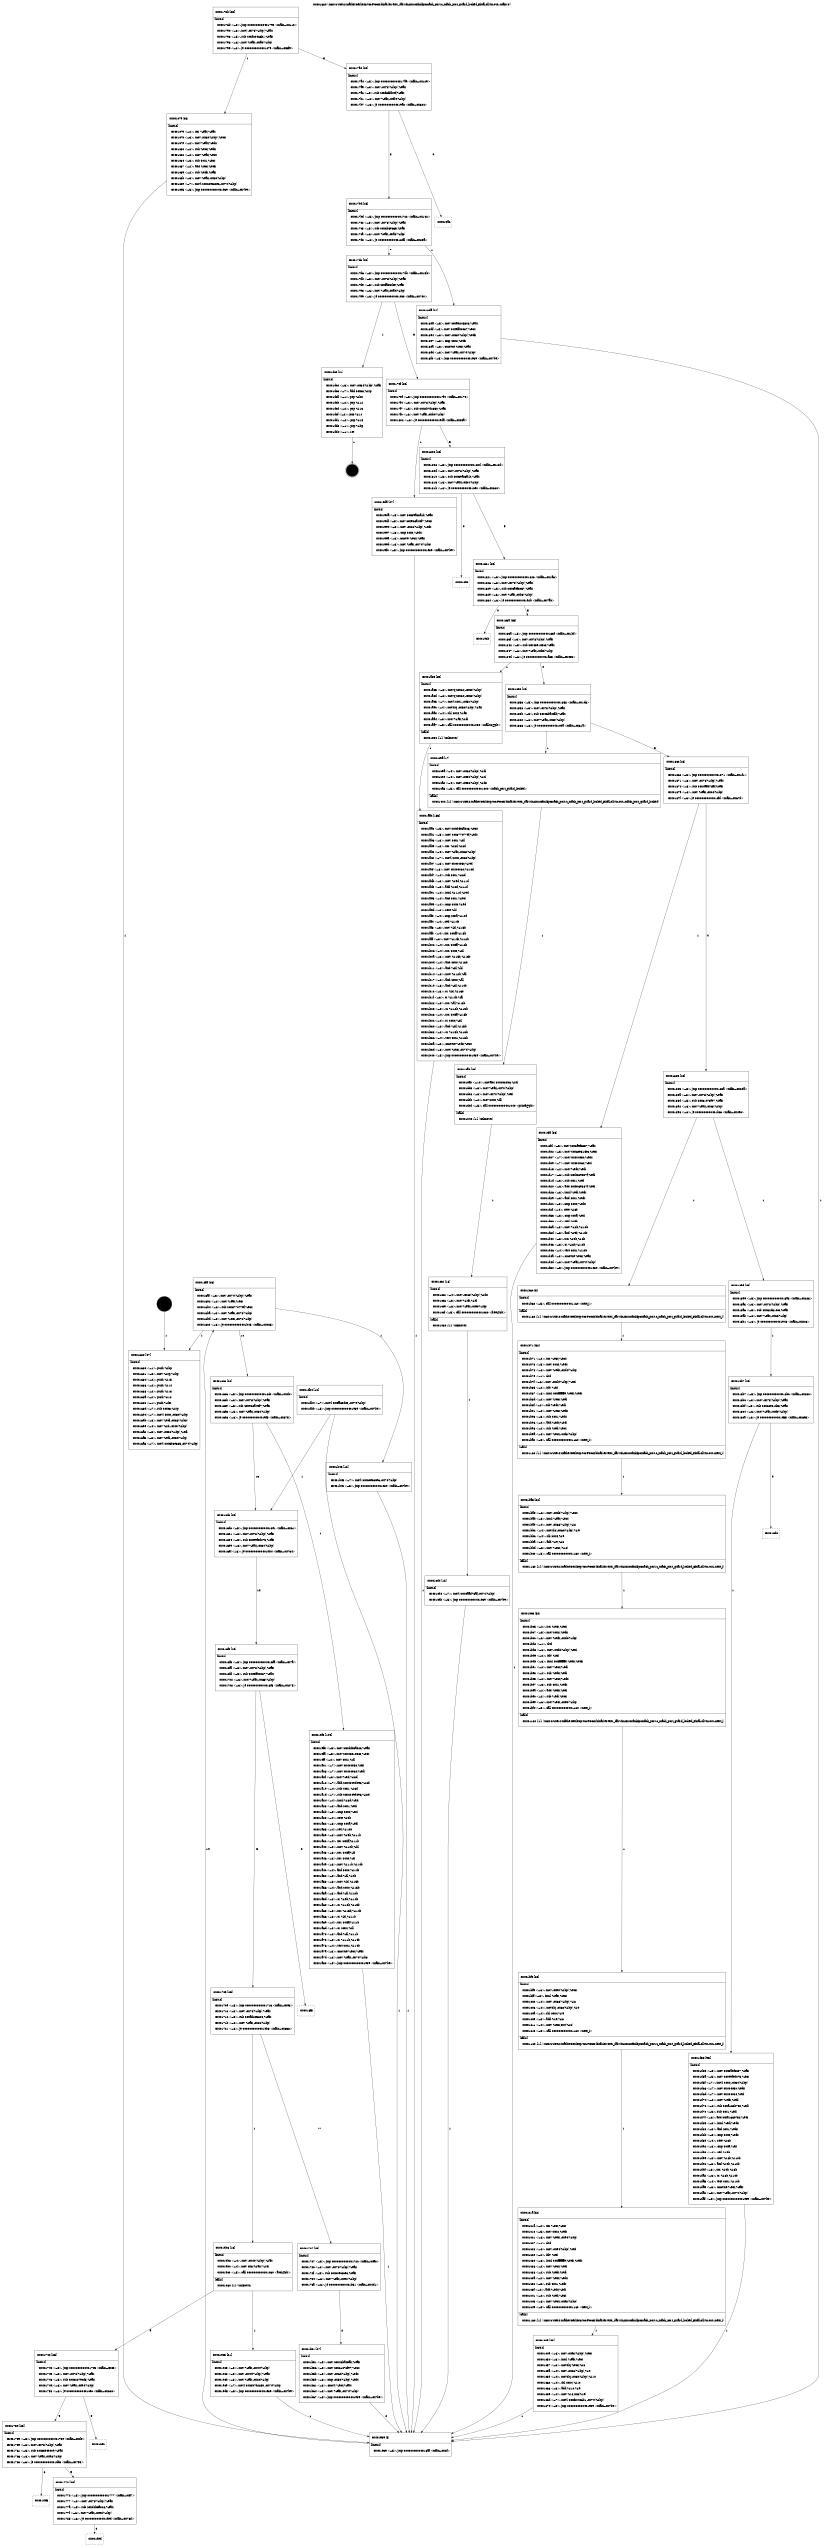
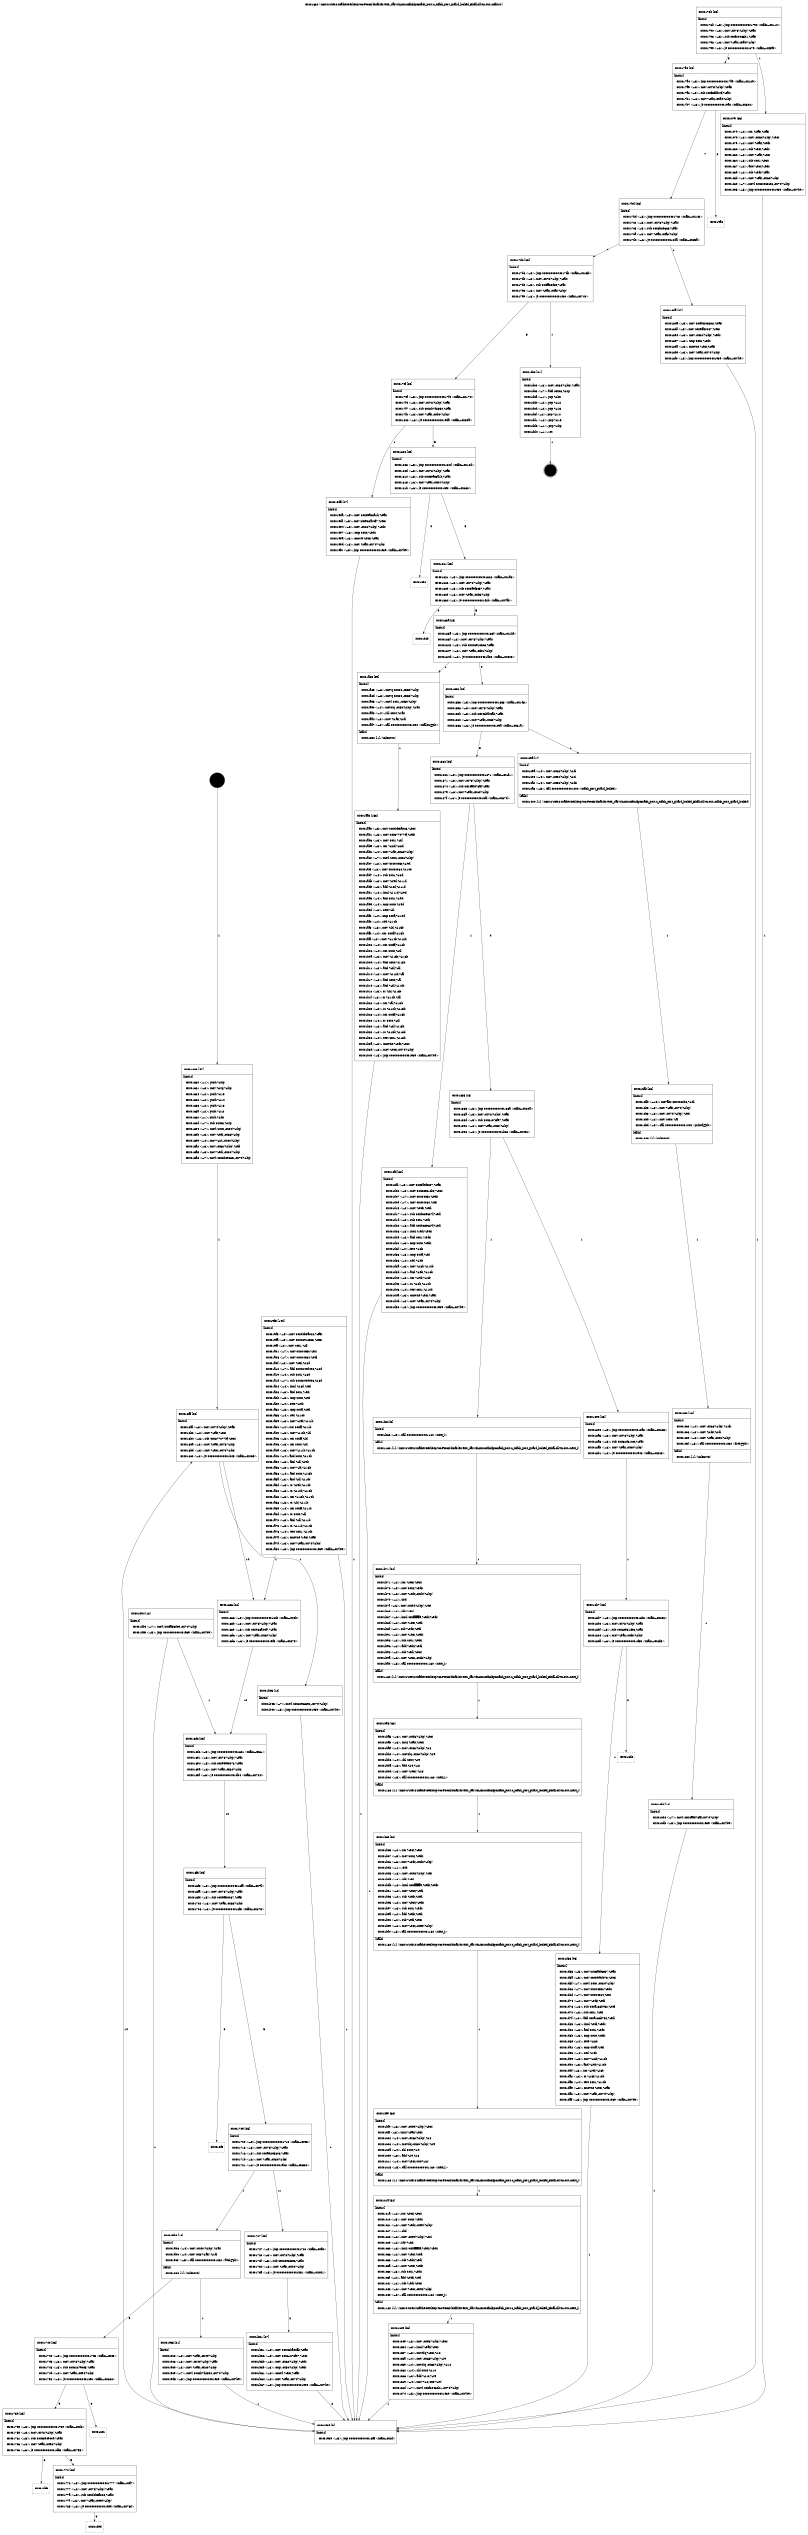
(390, 154) -> (705, 154)
(196, 1339) -> (217, 1285)
(319, 1572) -> (270, 1576)
